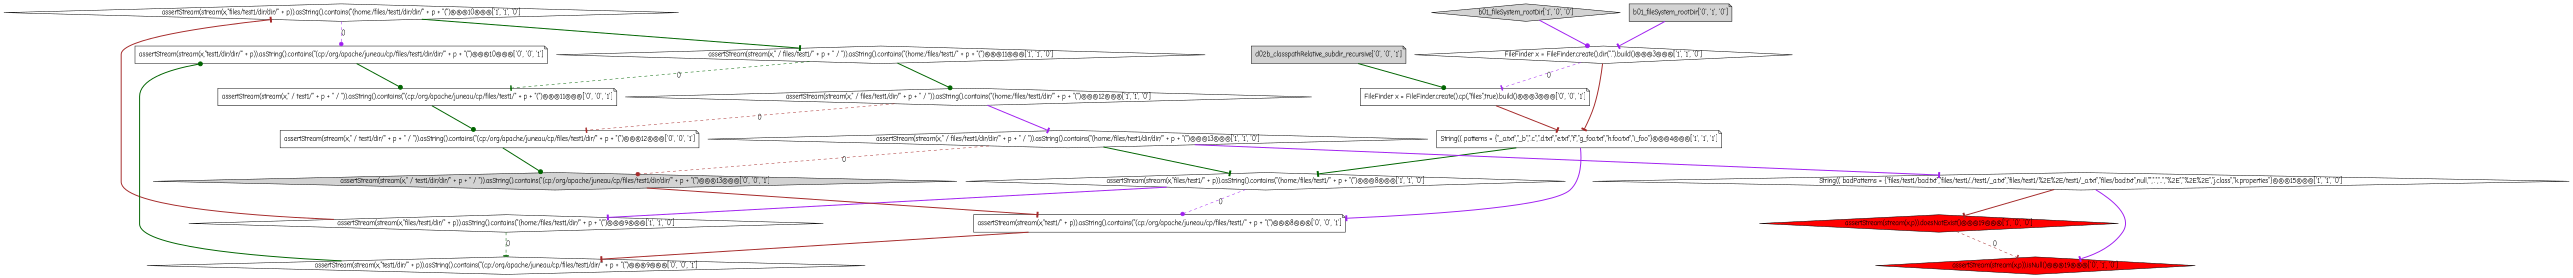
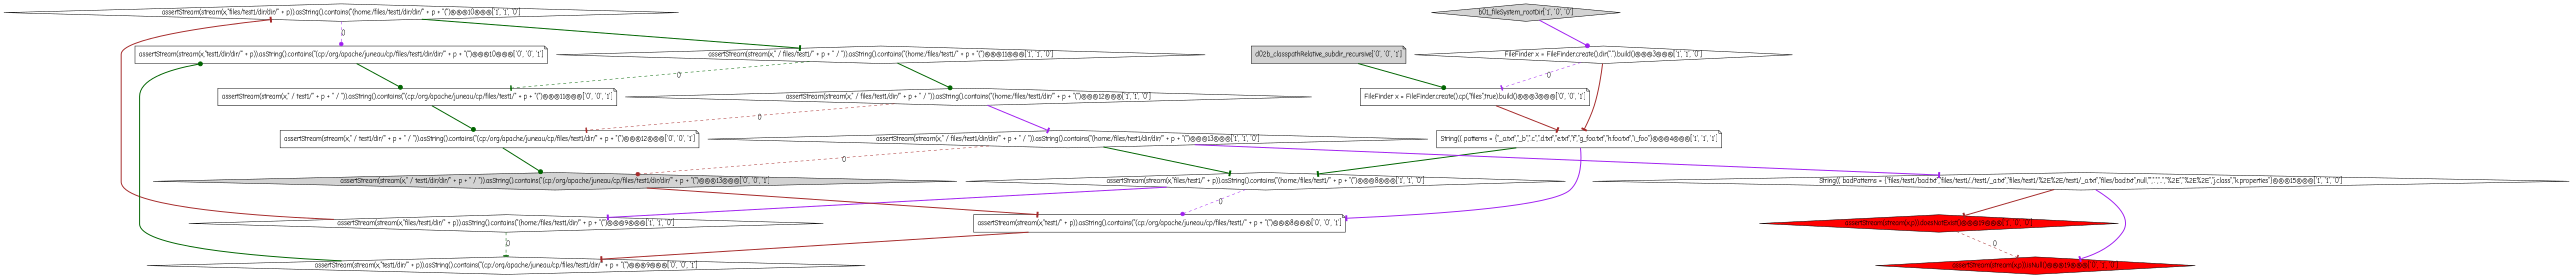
(1681, 13) -> none
